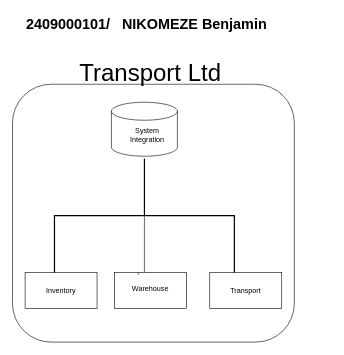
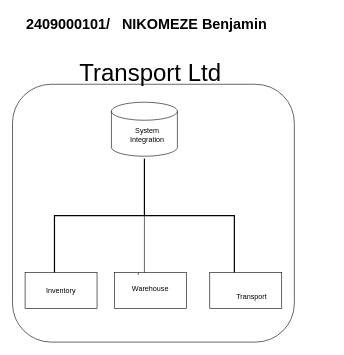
(246, 291) -> (252, 297)
